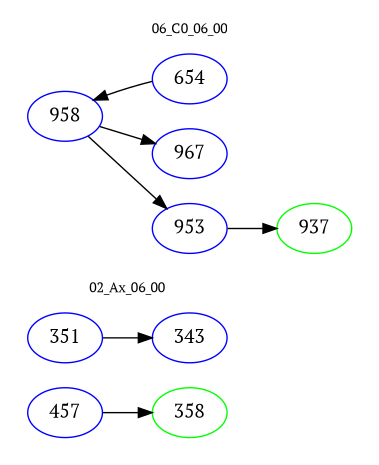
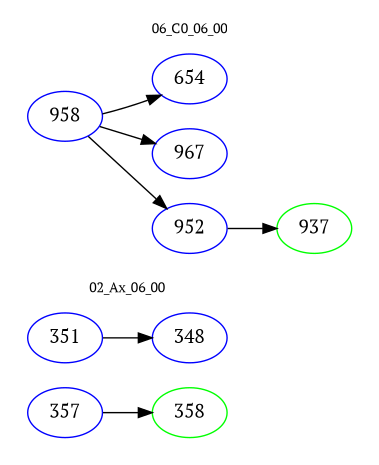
(129, 88) -> (125, 108)
(190, 228) -> (190, 228)
(190, 338) -> (190, 338)
(65, 413) -> (65, 413)
